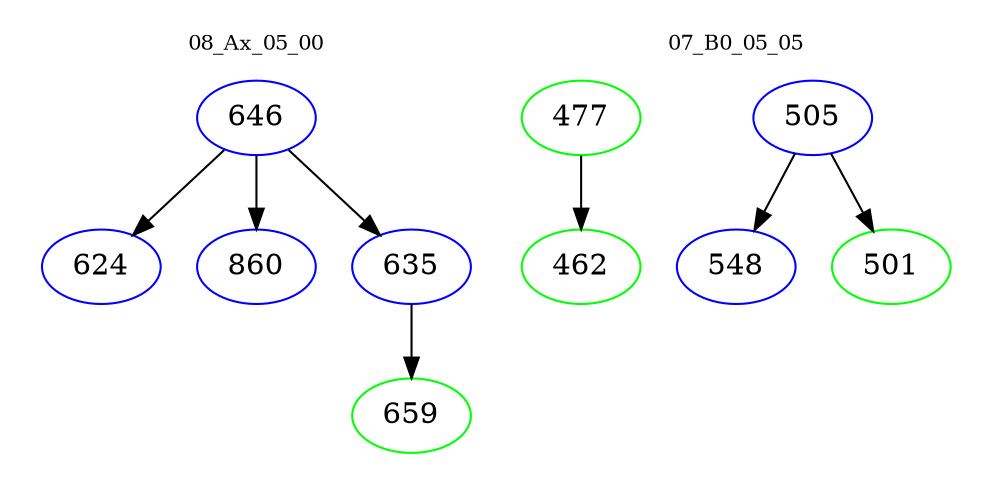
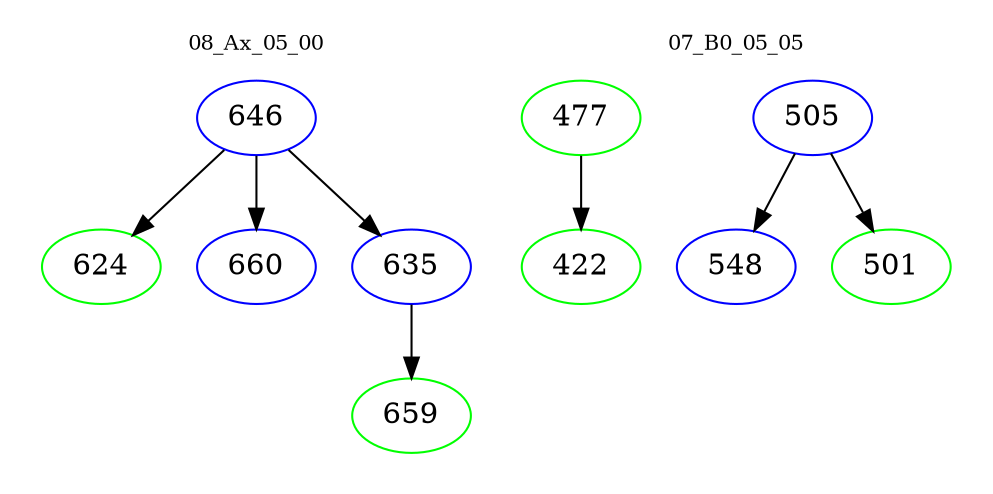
(101, 267) -> (101, 267)
(256, 267) -> (256, 267)
(581, 267) -> (581, 267)
